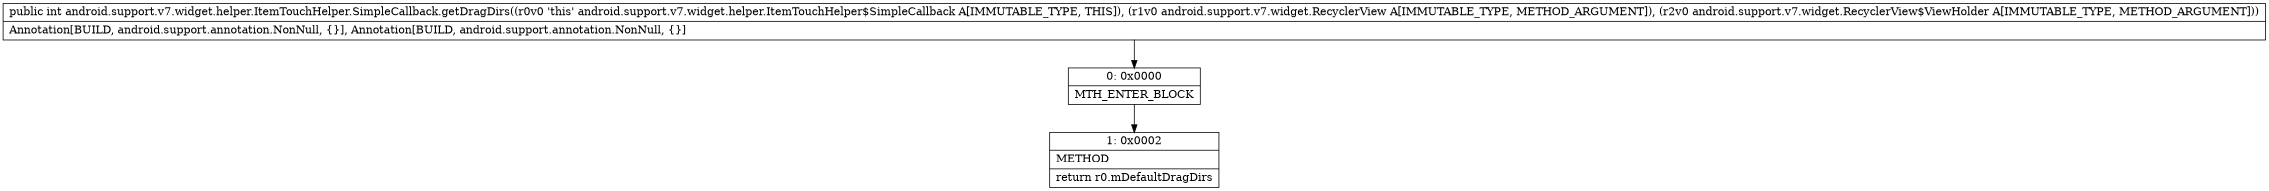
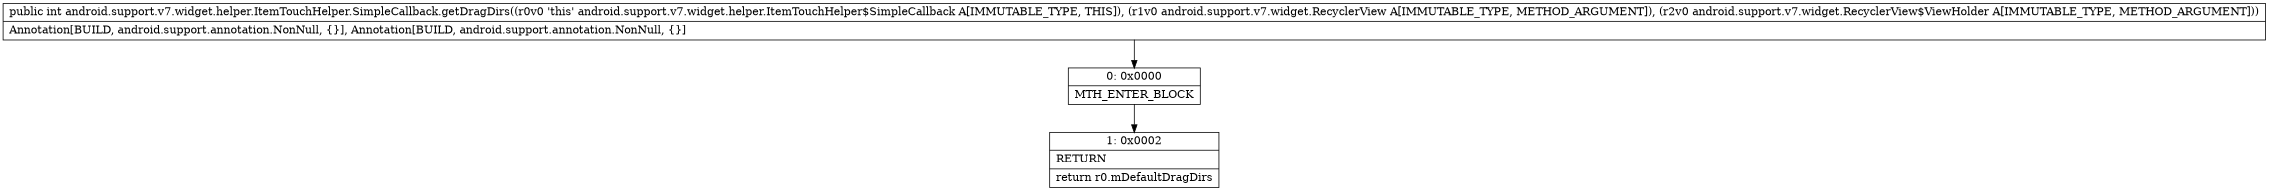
(1083, 159) -> (1081, 159)
